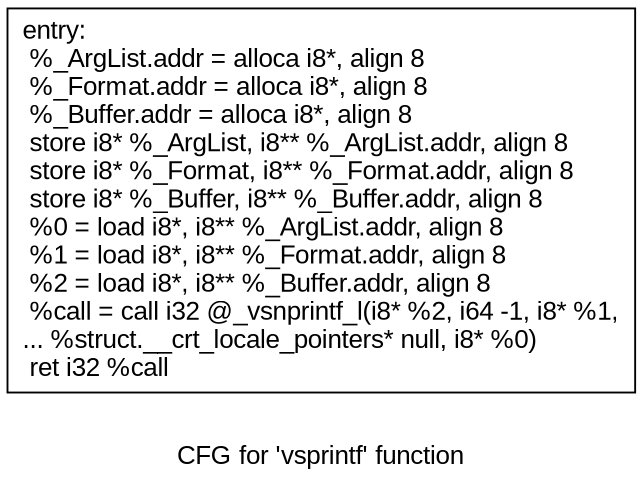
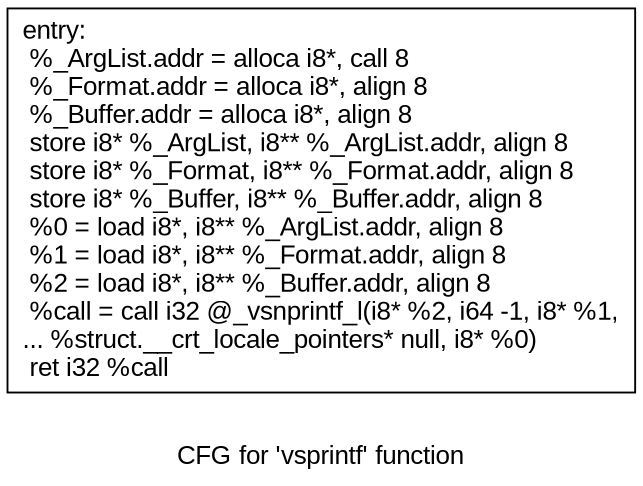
(224, 59) -> (216, 59)
